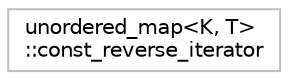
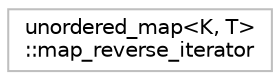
(144, 40) -> (140, 40)
